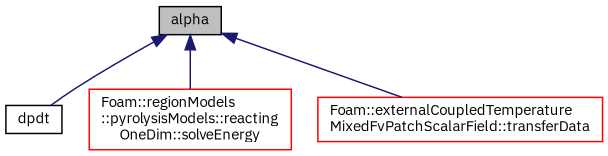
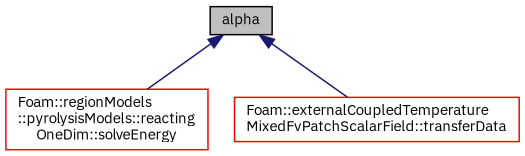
(34, 119) -> none
